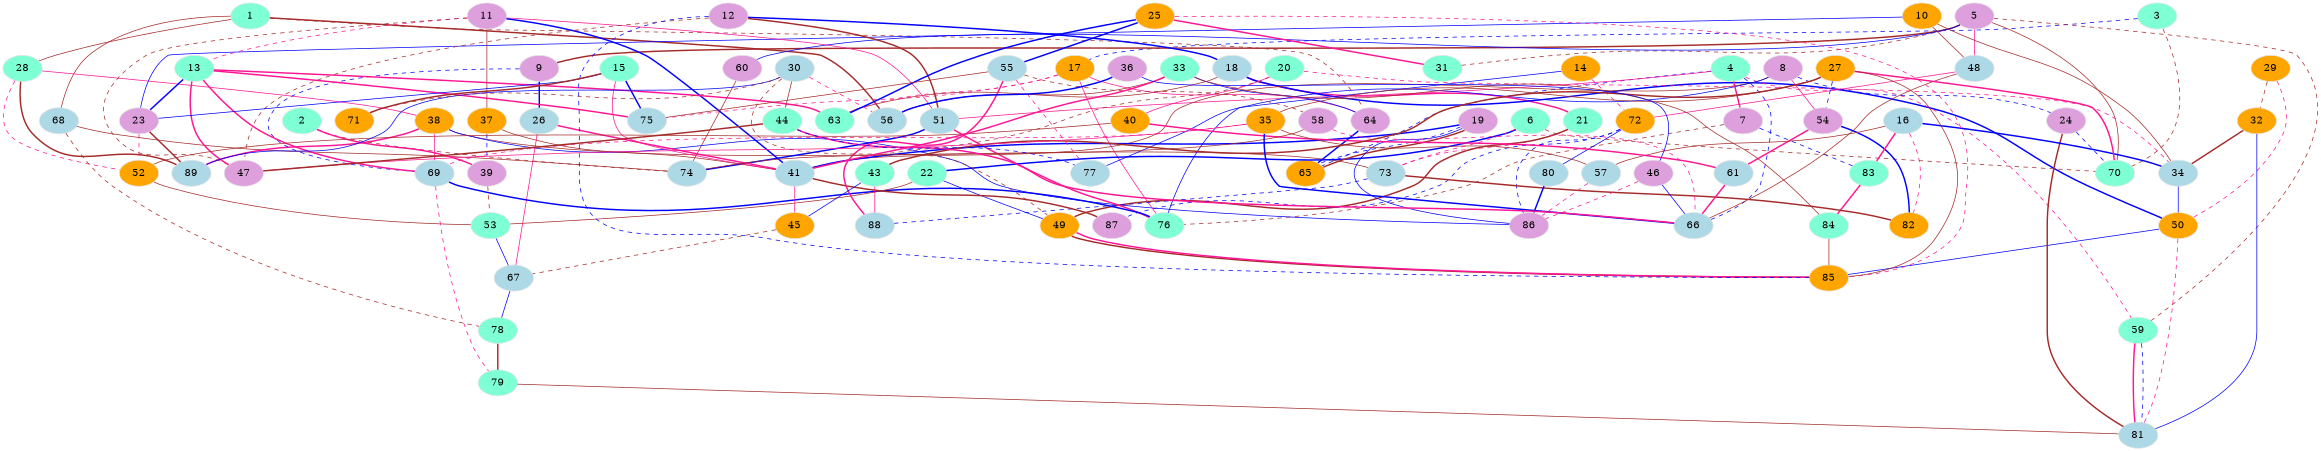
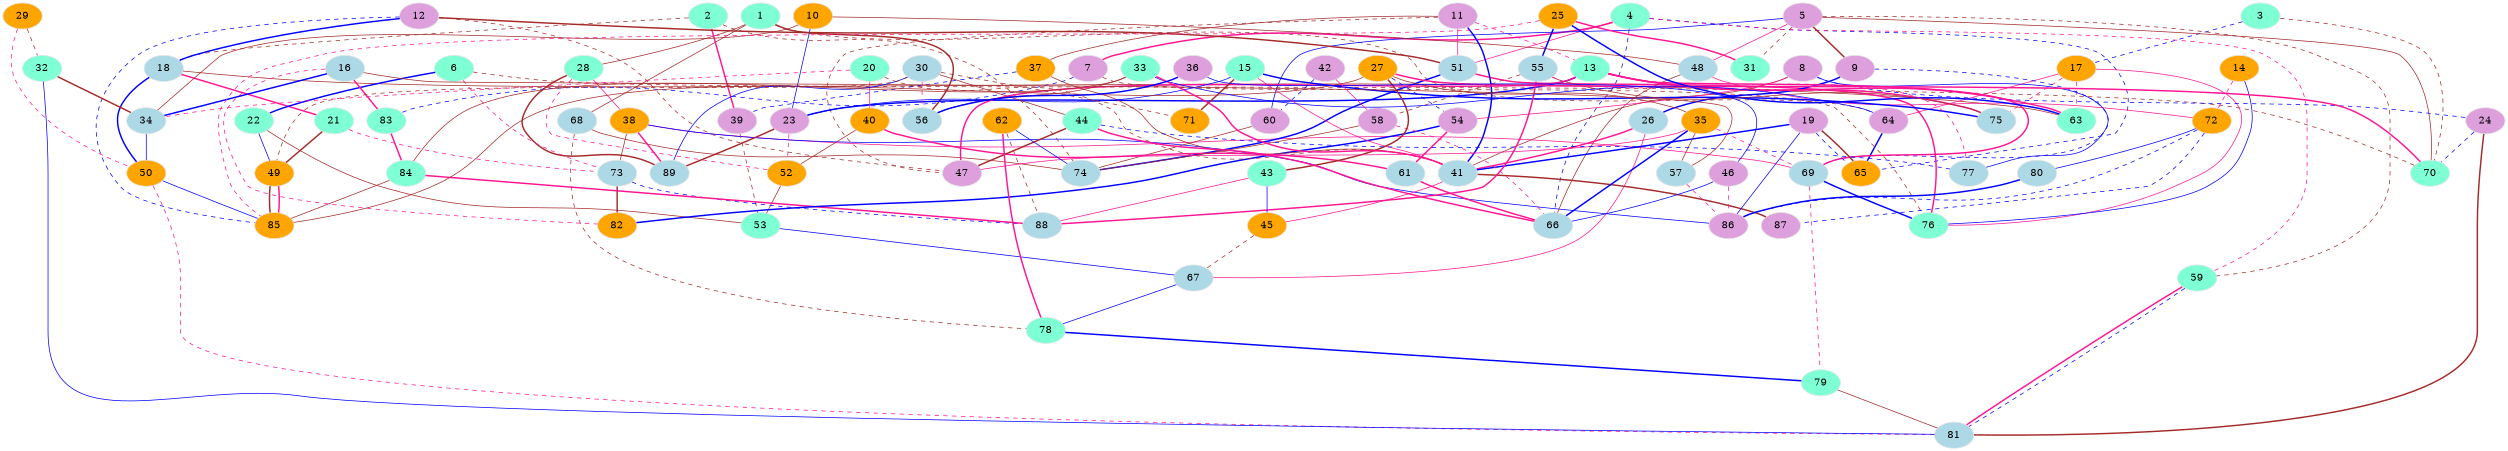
none -> (472, 31)
none -> (1325, 68)
none -> (1002, 121)
(2257, 121) -> (42, 68)
none -> (649, 193)
(498, 357) -> (1433, 357)
